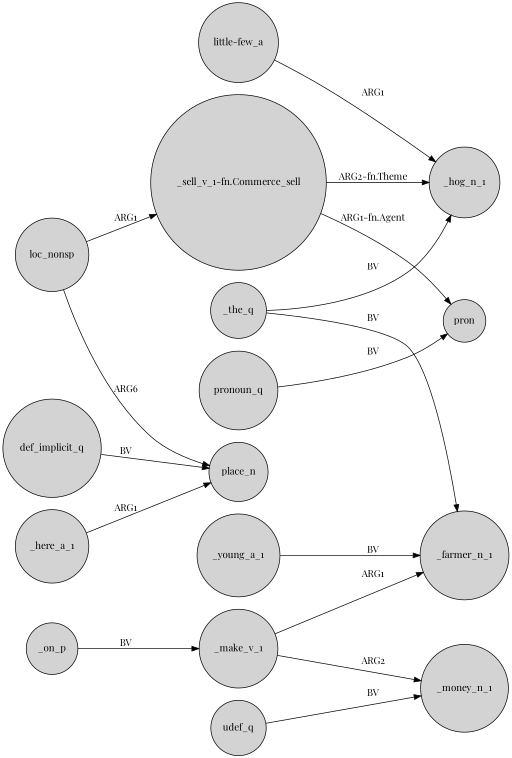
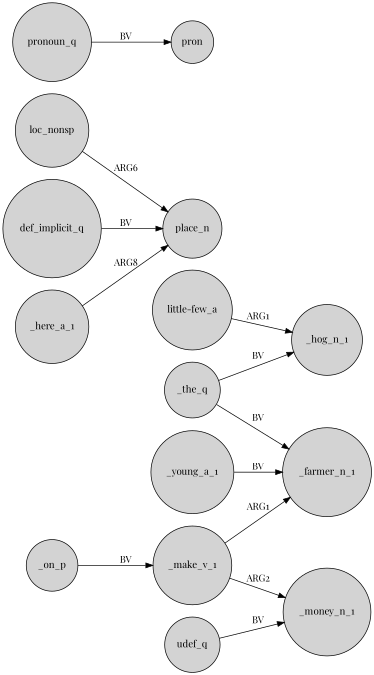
(239, 182) -> none
(126, 508) -> (126, 263)
